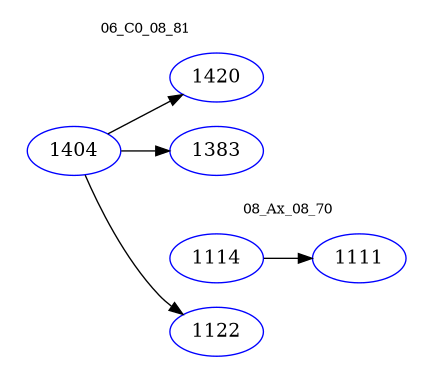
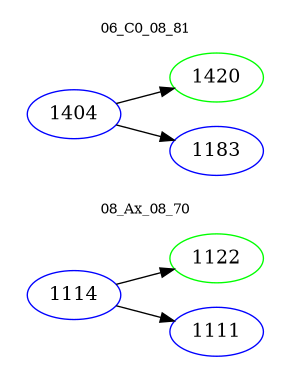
(217, 78) -> (217, 78)
(217, 151) -> (217, 151)
(122, 245) -> (139, 278)
(217, 332) -> (217, 258)
